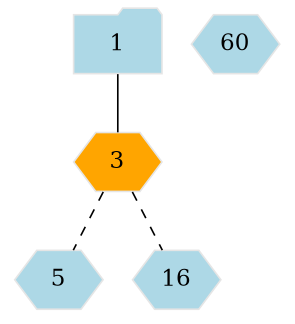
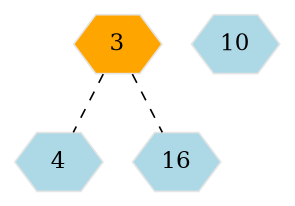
(118, 44) -> none
(236, 44) -> (236, 44)
(59, 280) -> (59, 162)
